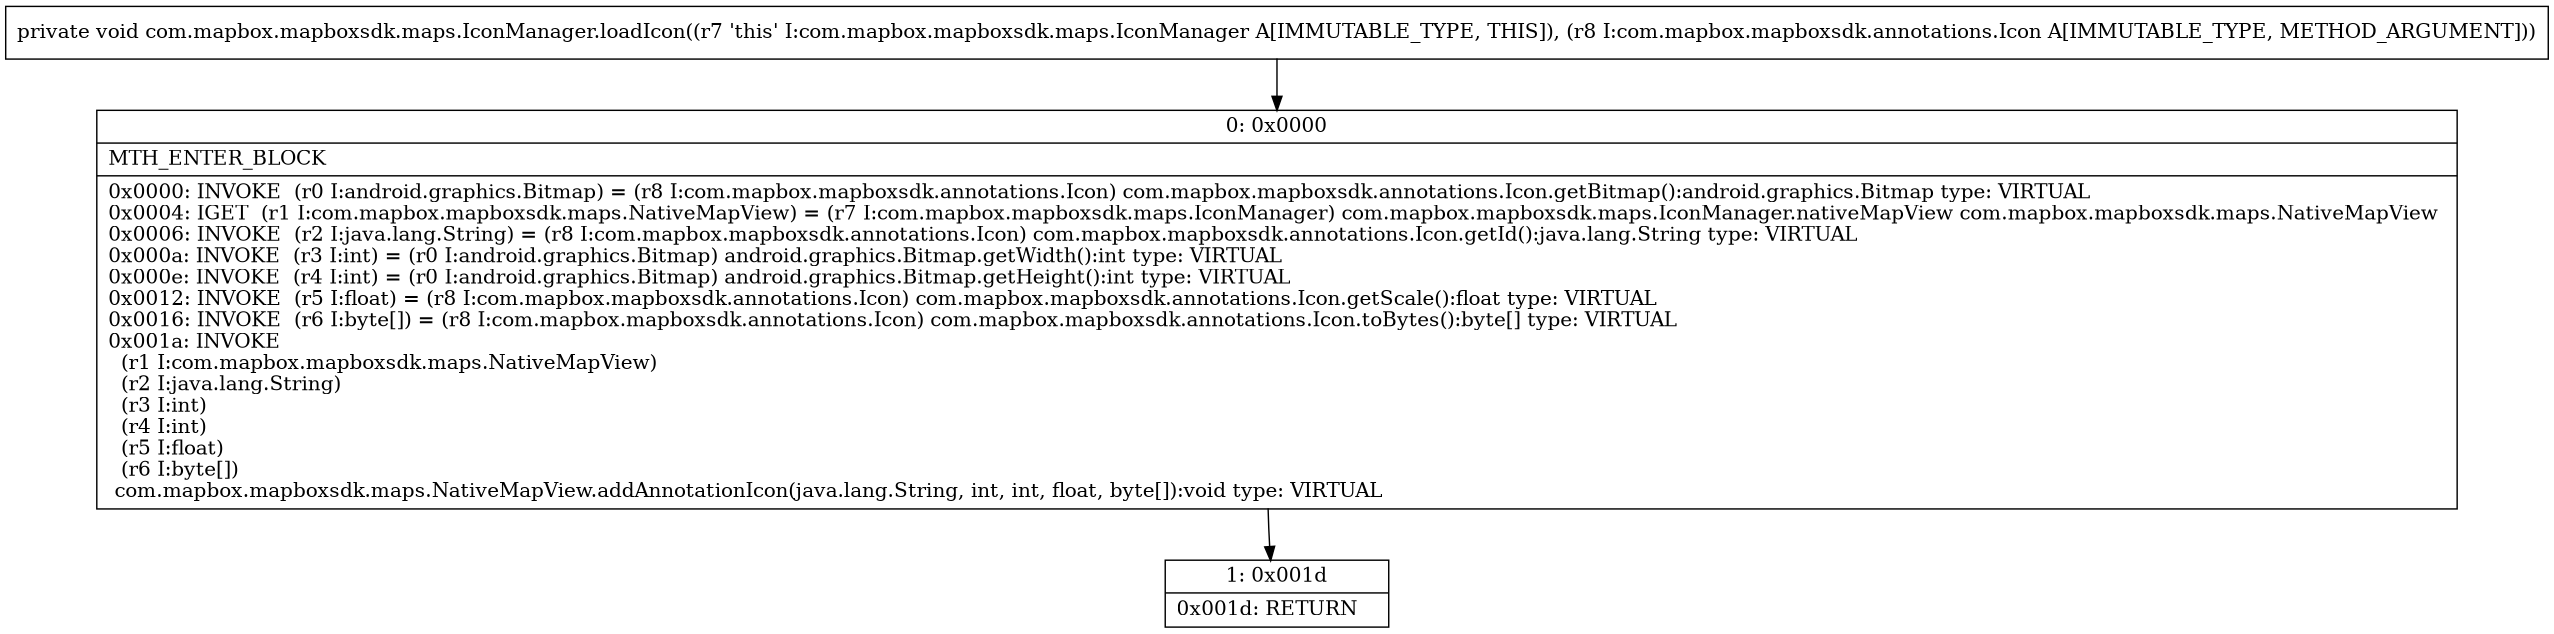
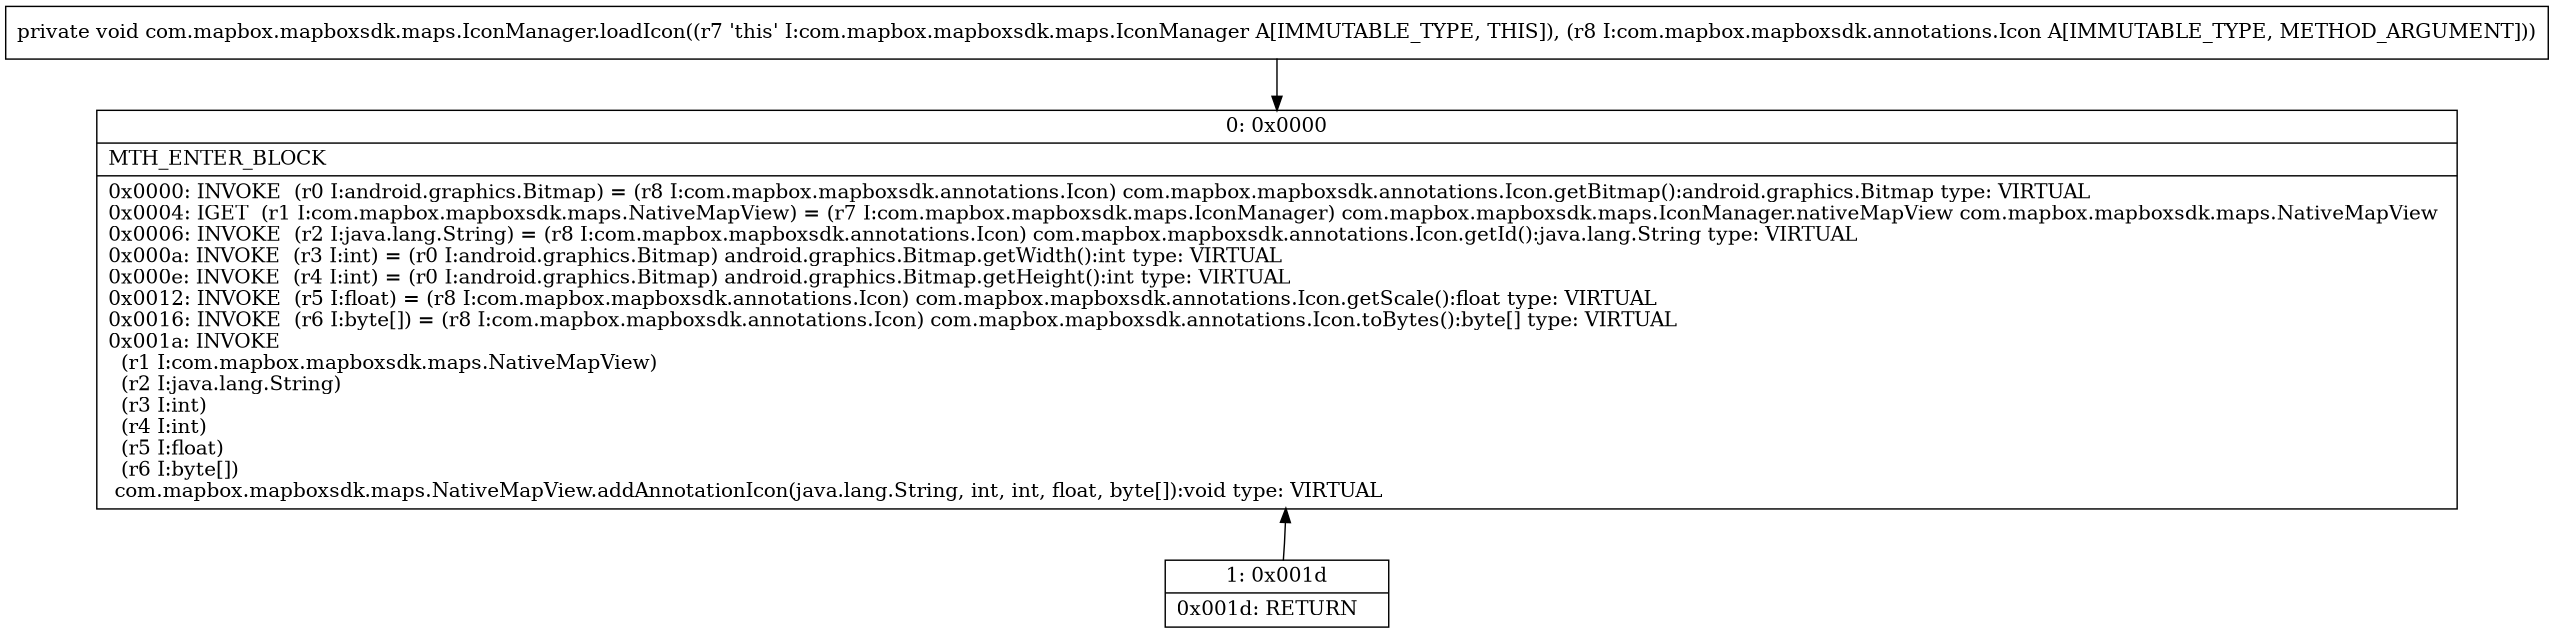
(1269, 527) -> (1285, 542)
